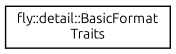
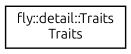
(88, 27) -> (66, 27)
